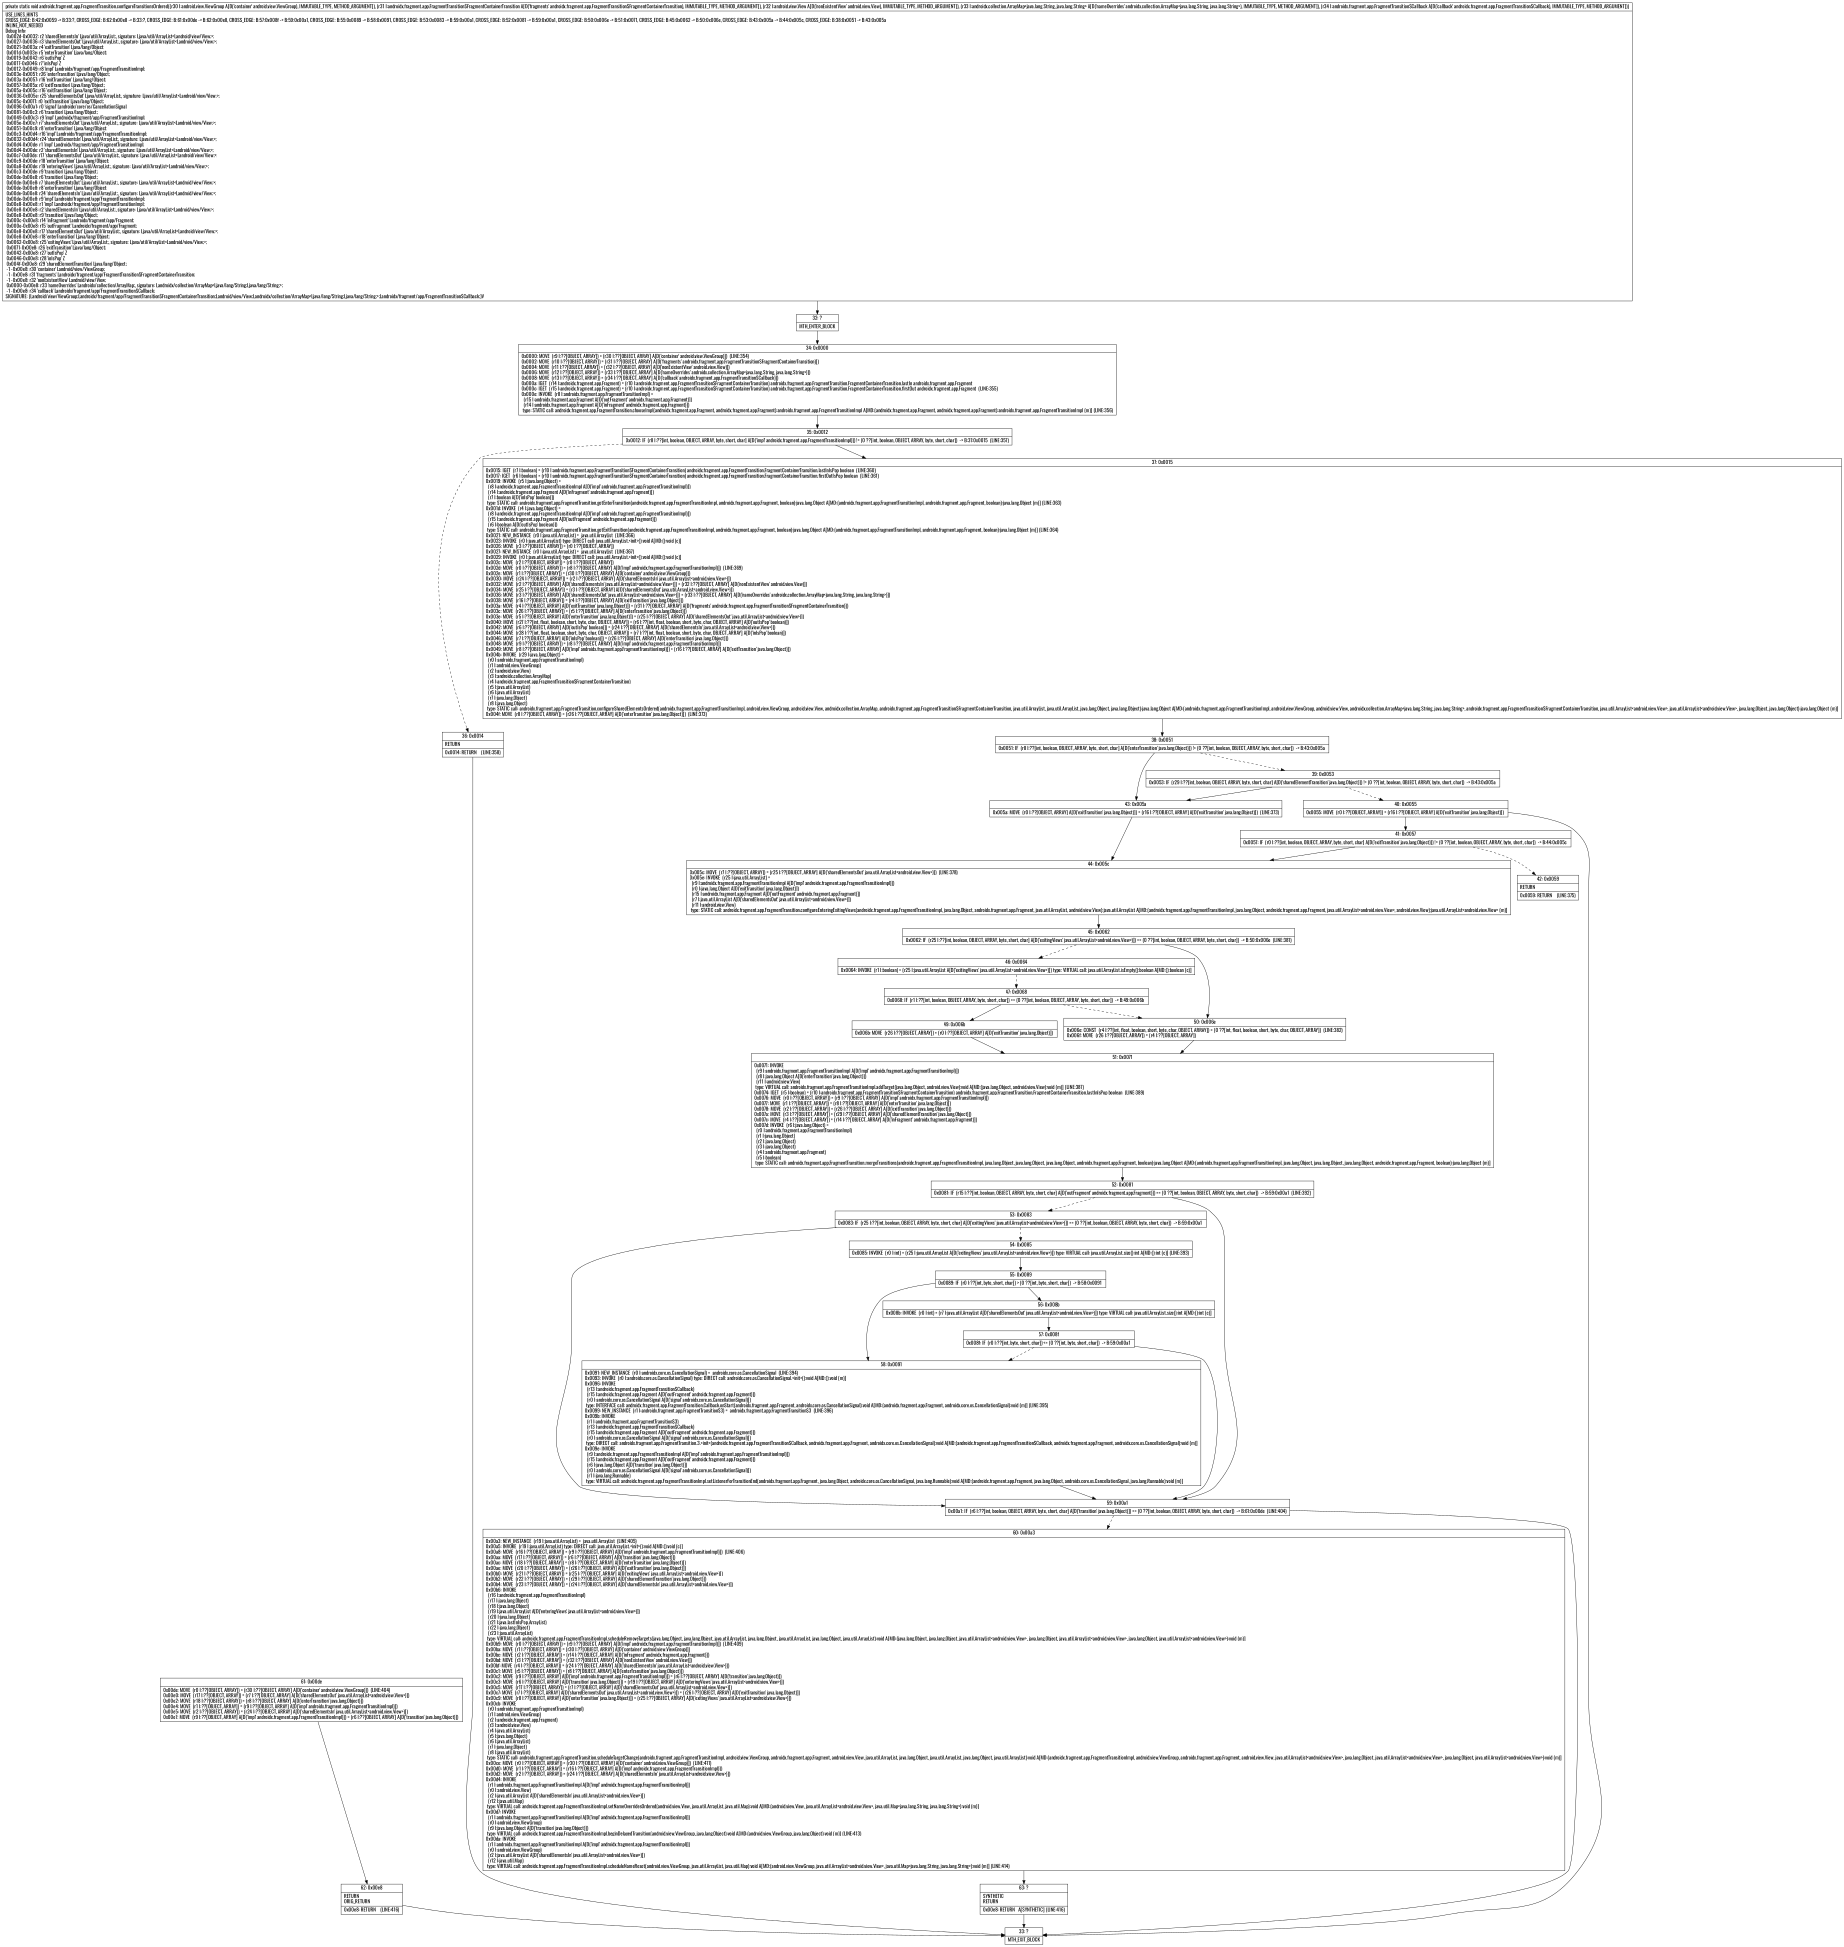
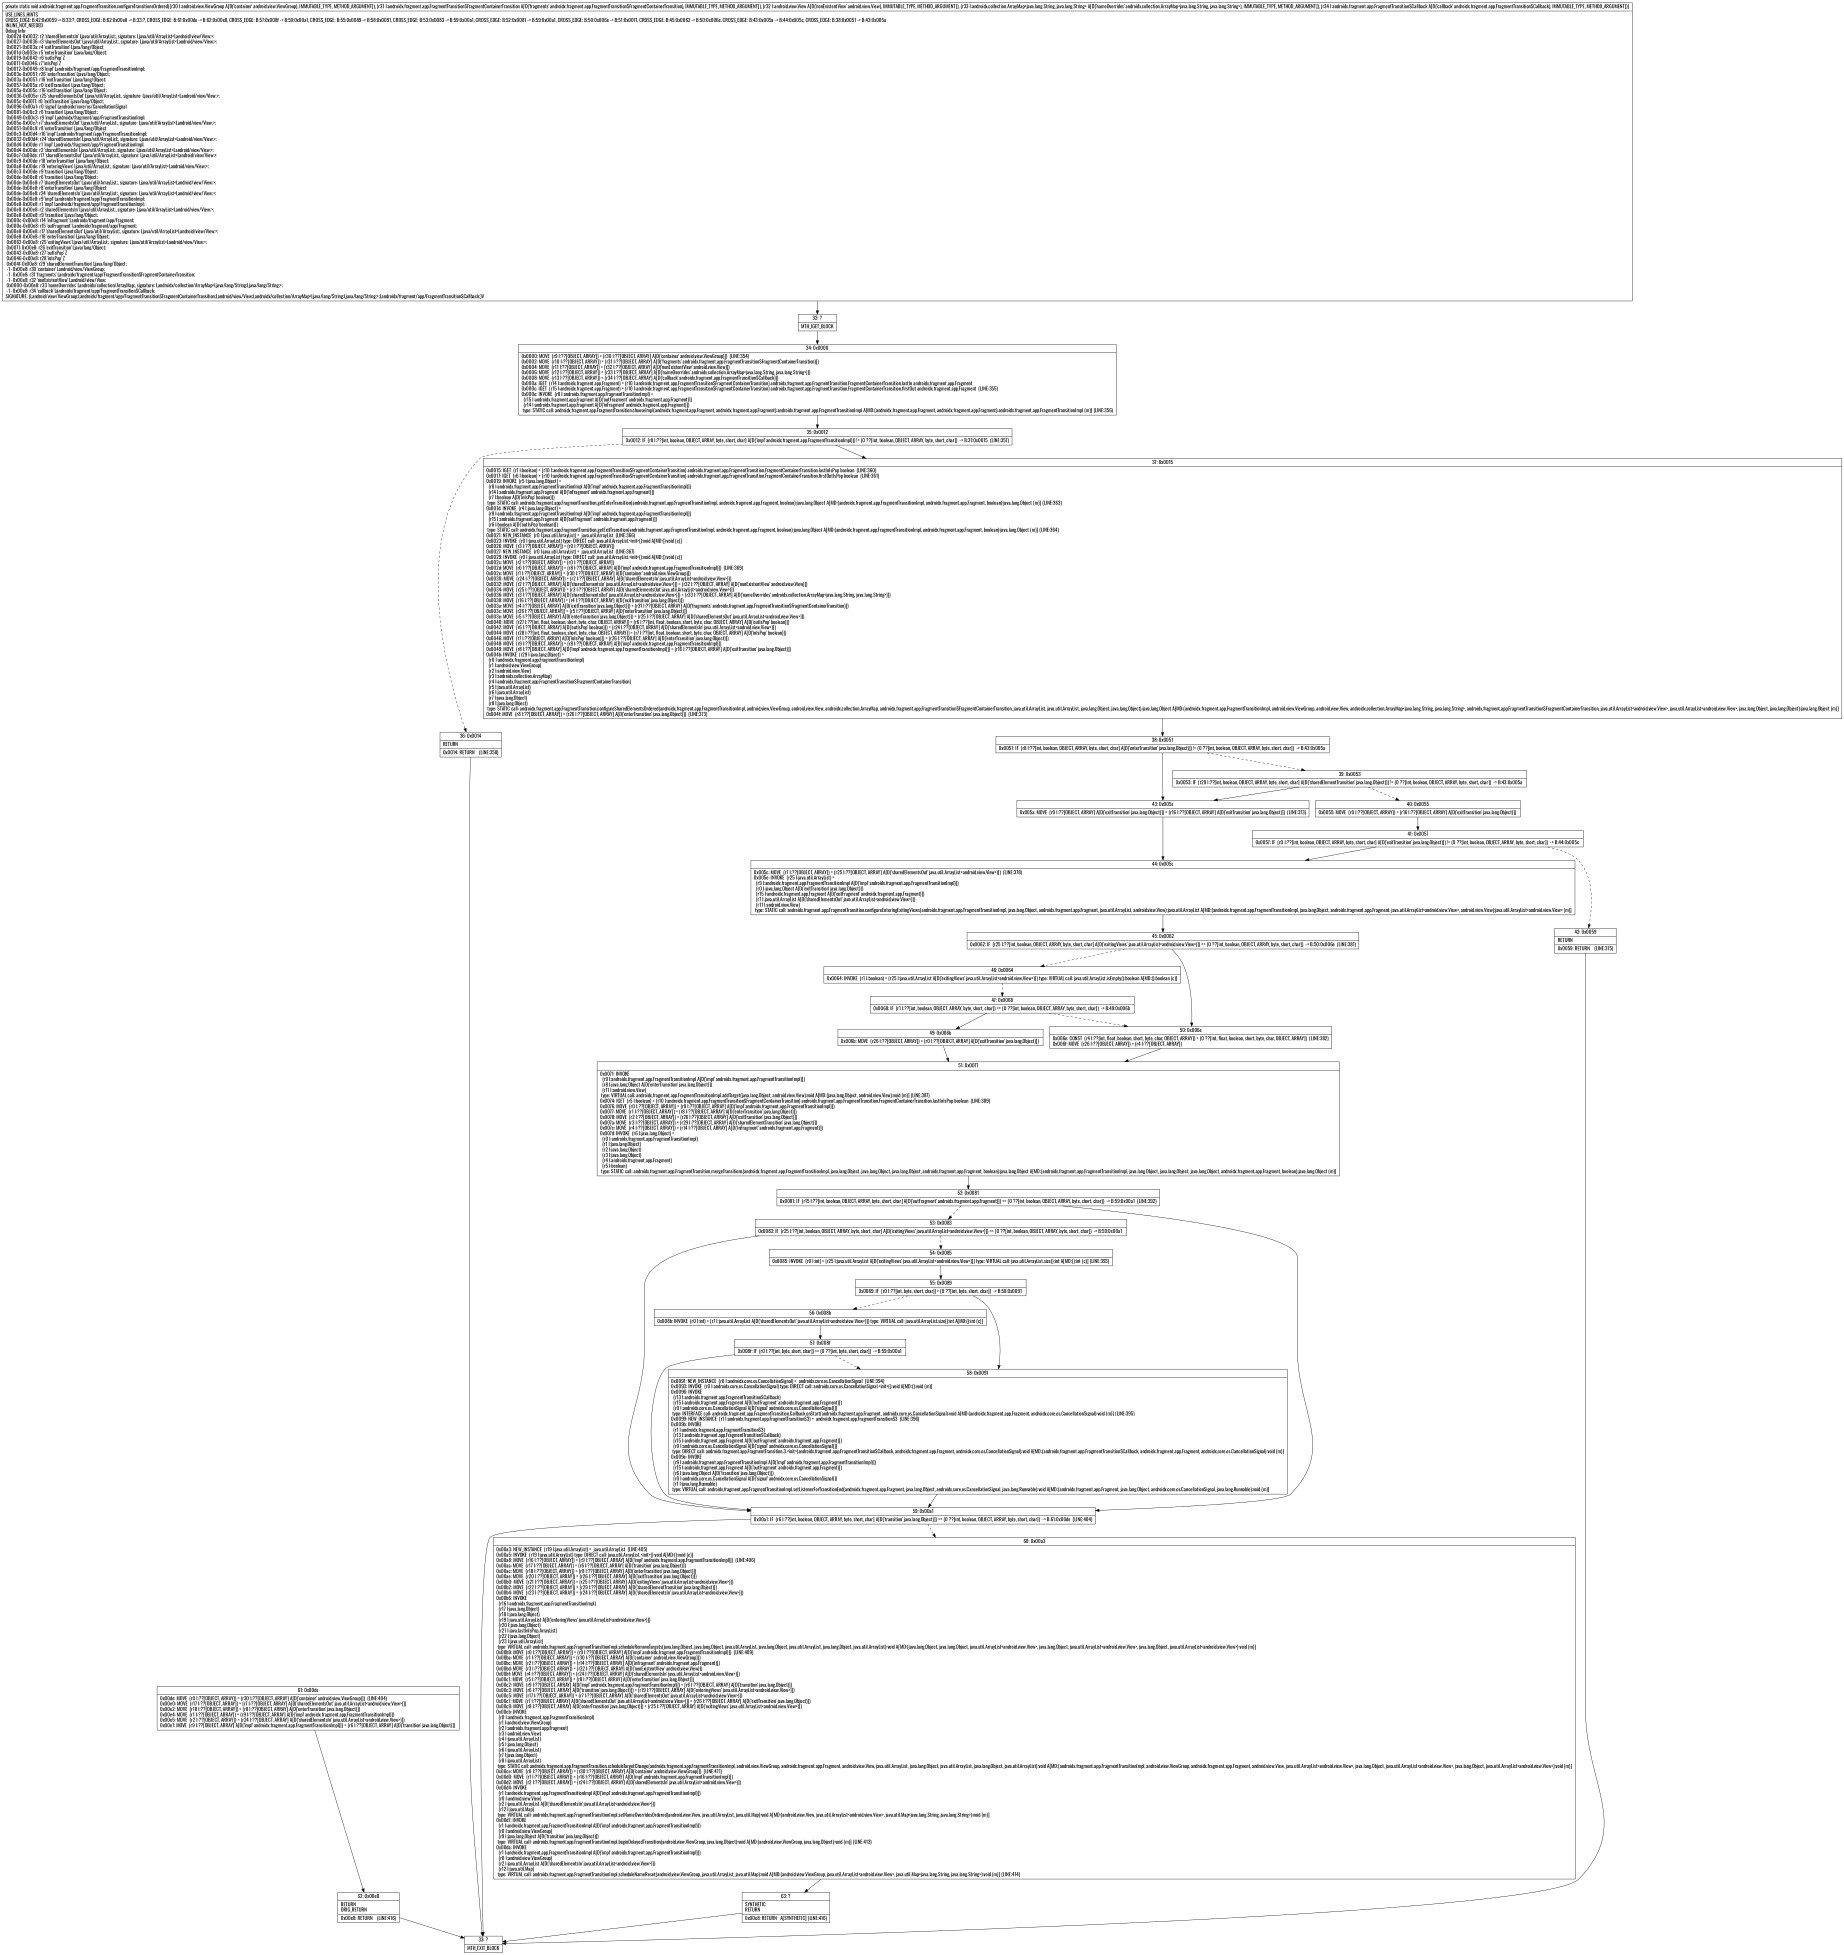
(817, 327) -> (817, 327)
(1034, 1293) -> (882, 1302)
(1589, 1589) -> (1510, 1895)
